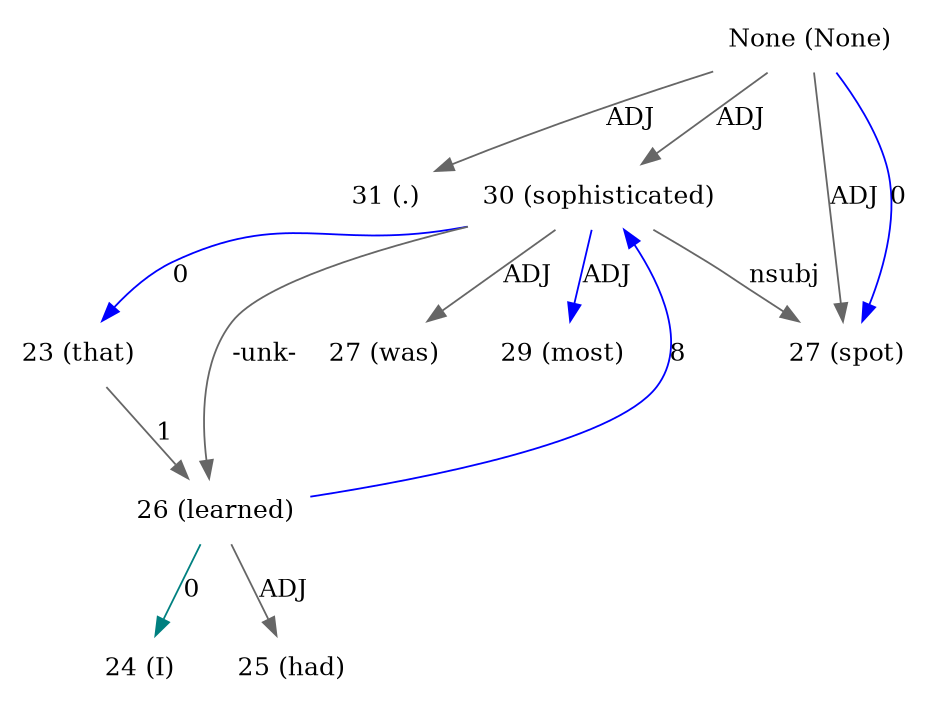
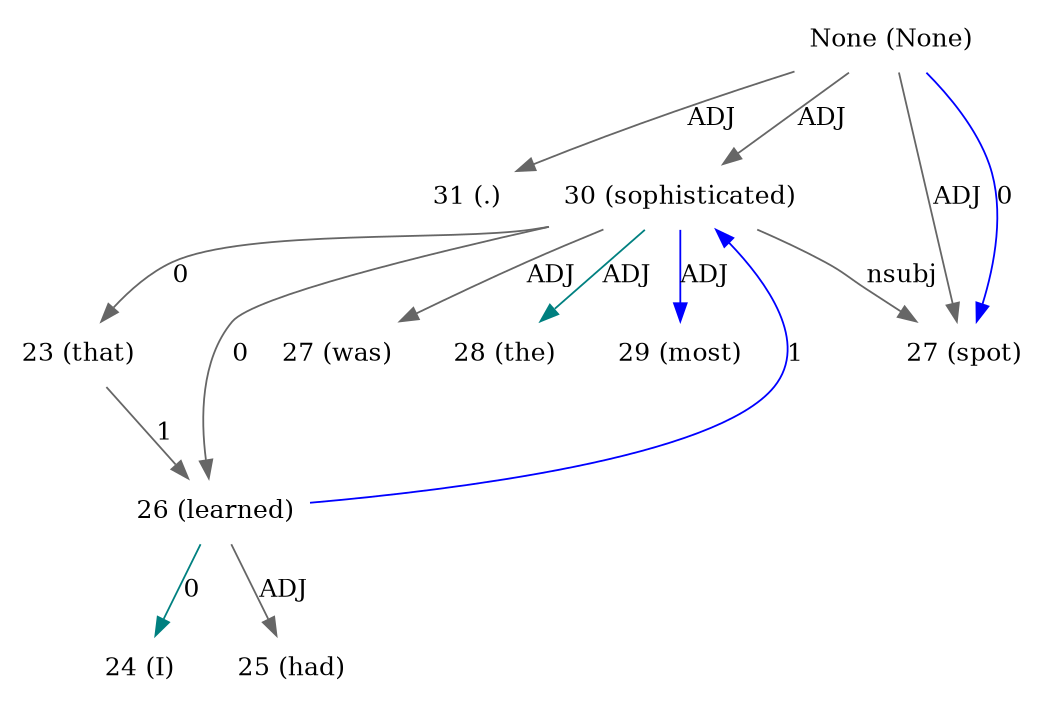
(281, 234) -> (322, 239)
(265, 354) -> (241, 354)
none -> (505, 354)
(679, 354) -> (796, 354)
